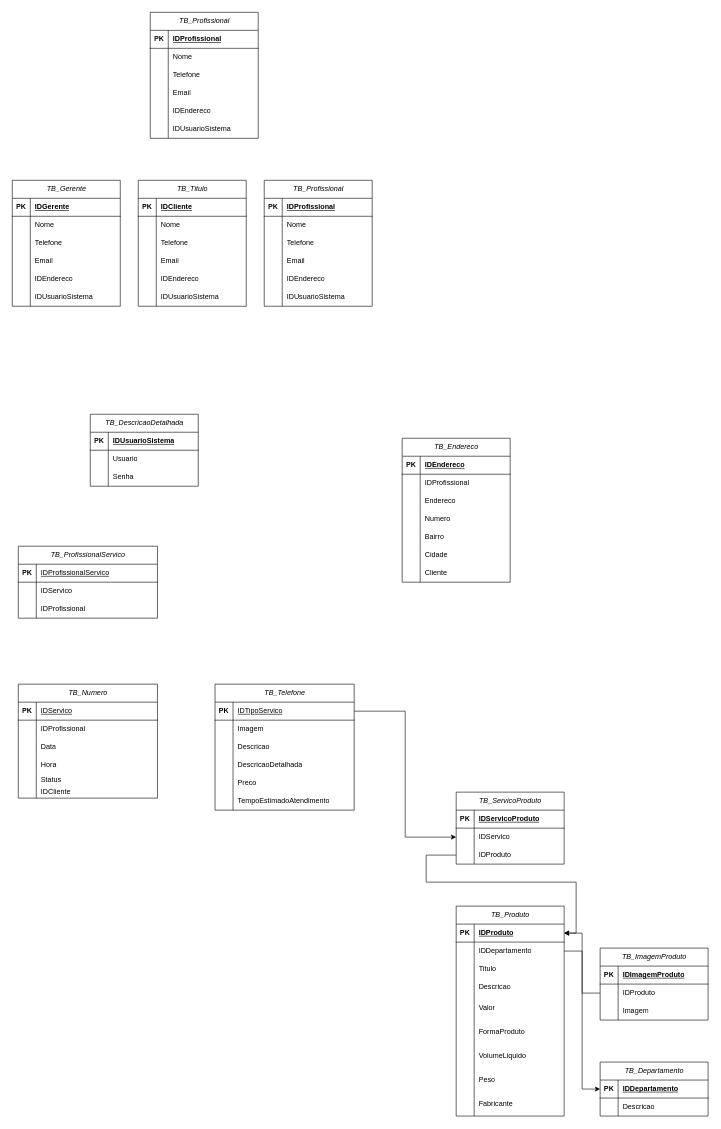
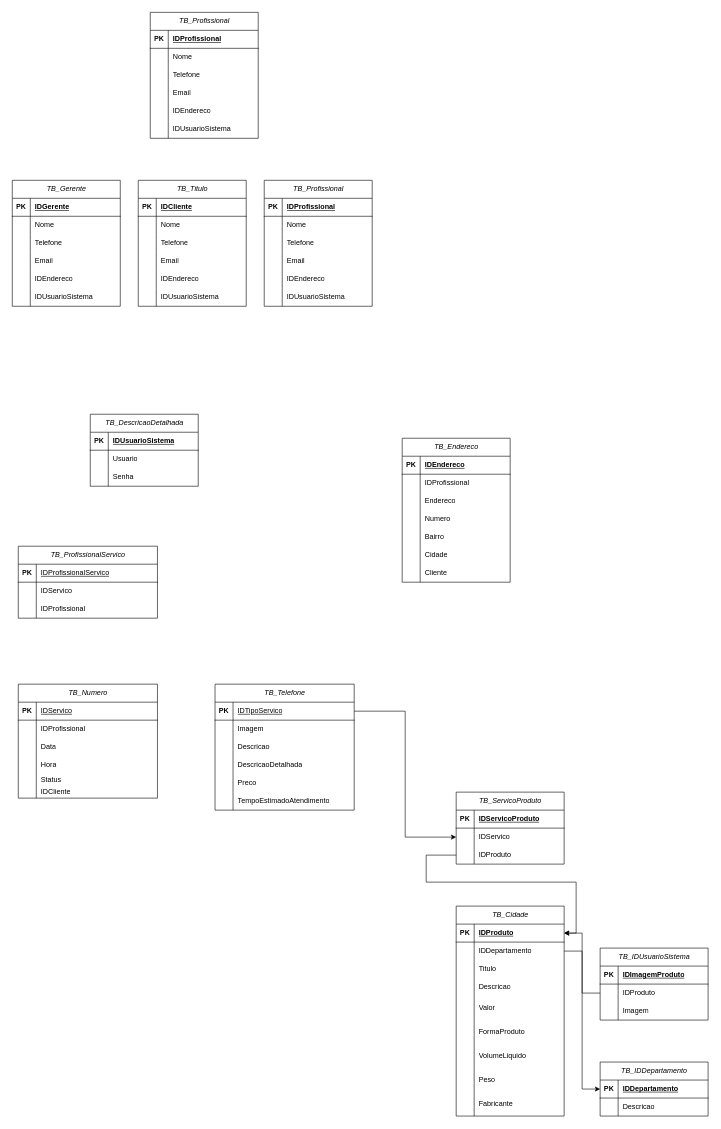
(511, 915) -> (511, 915)
(655, 957) -> (655, 957)
(655, 1071) -> (655, 1071)
